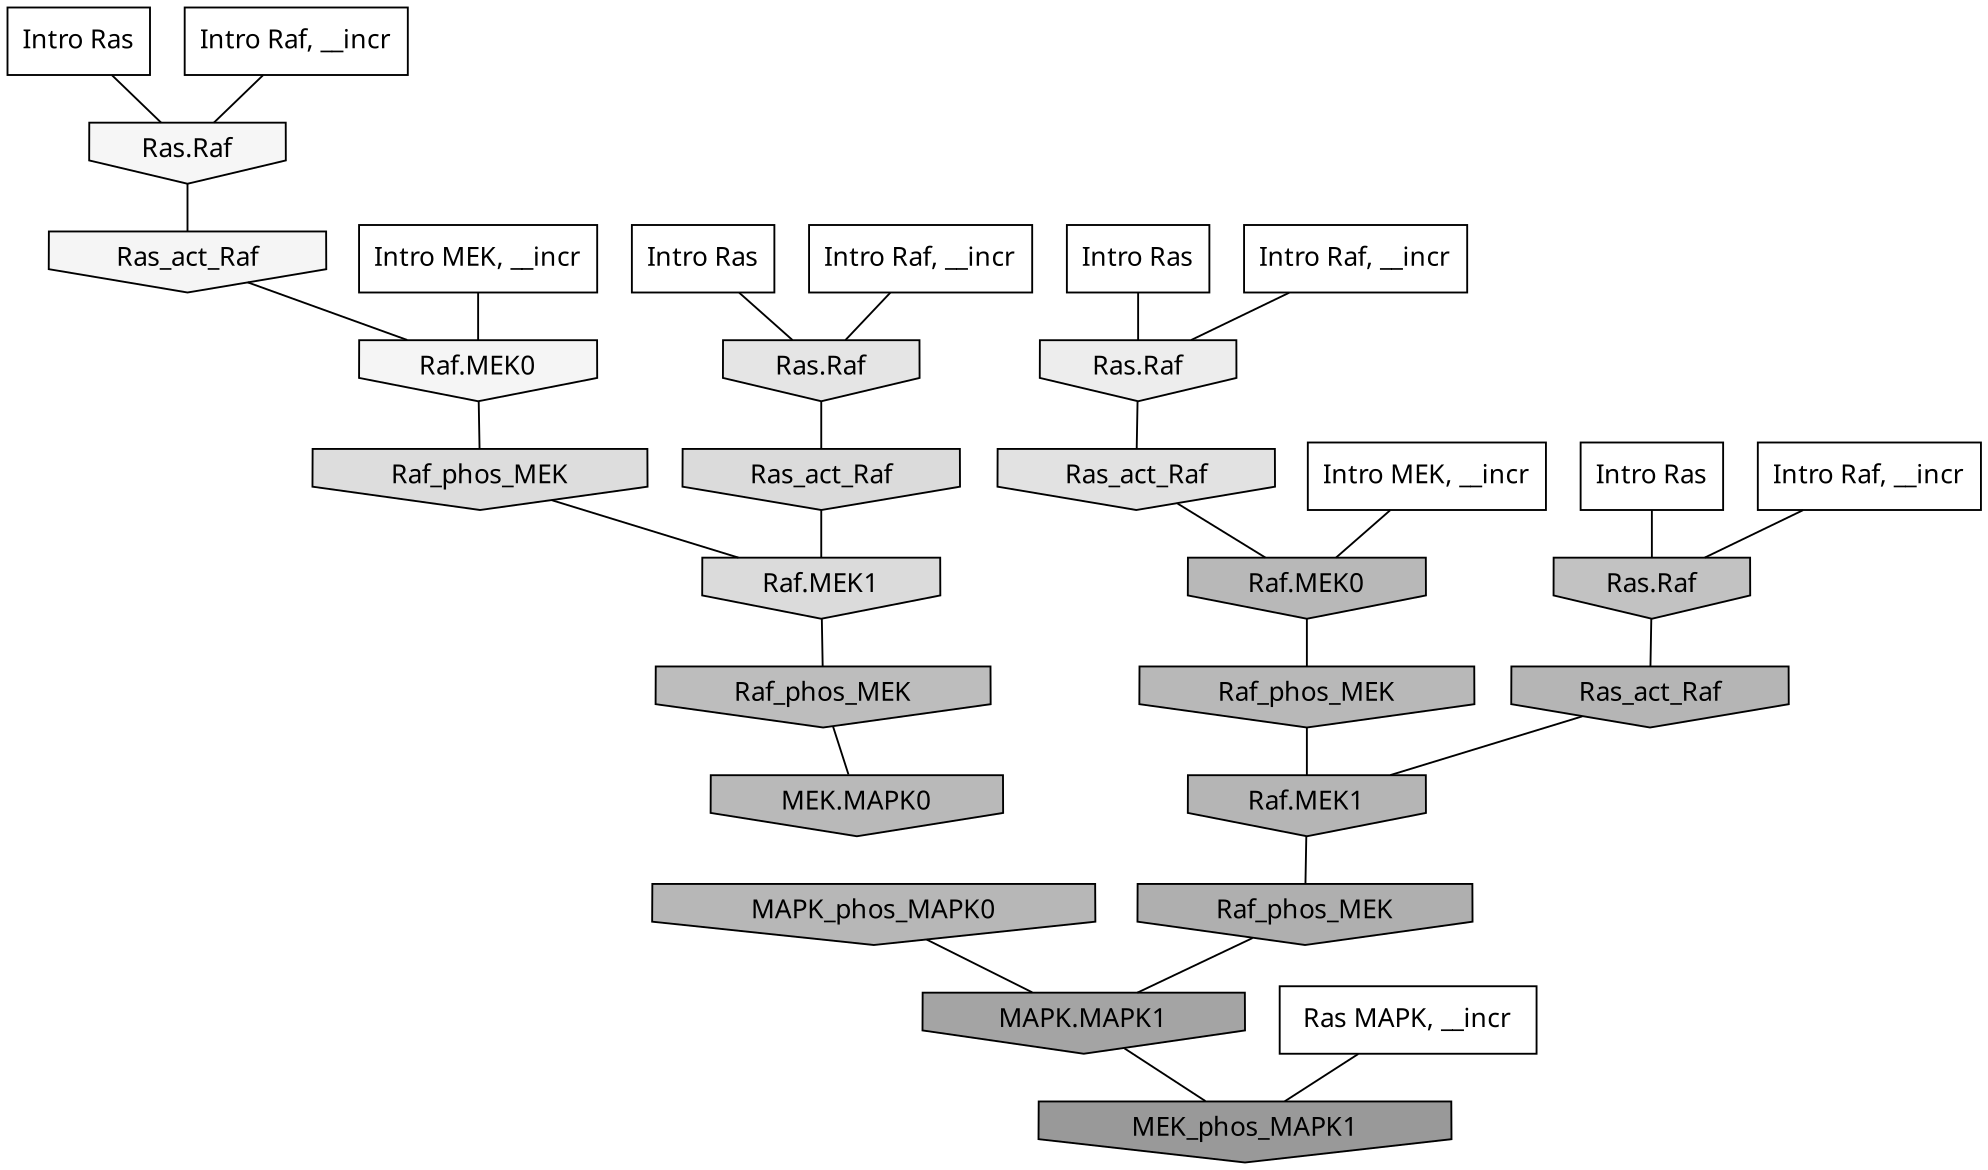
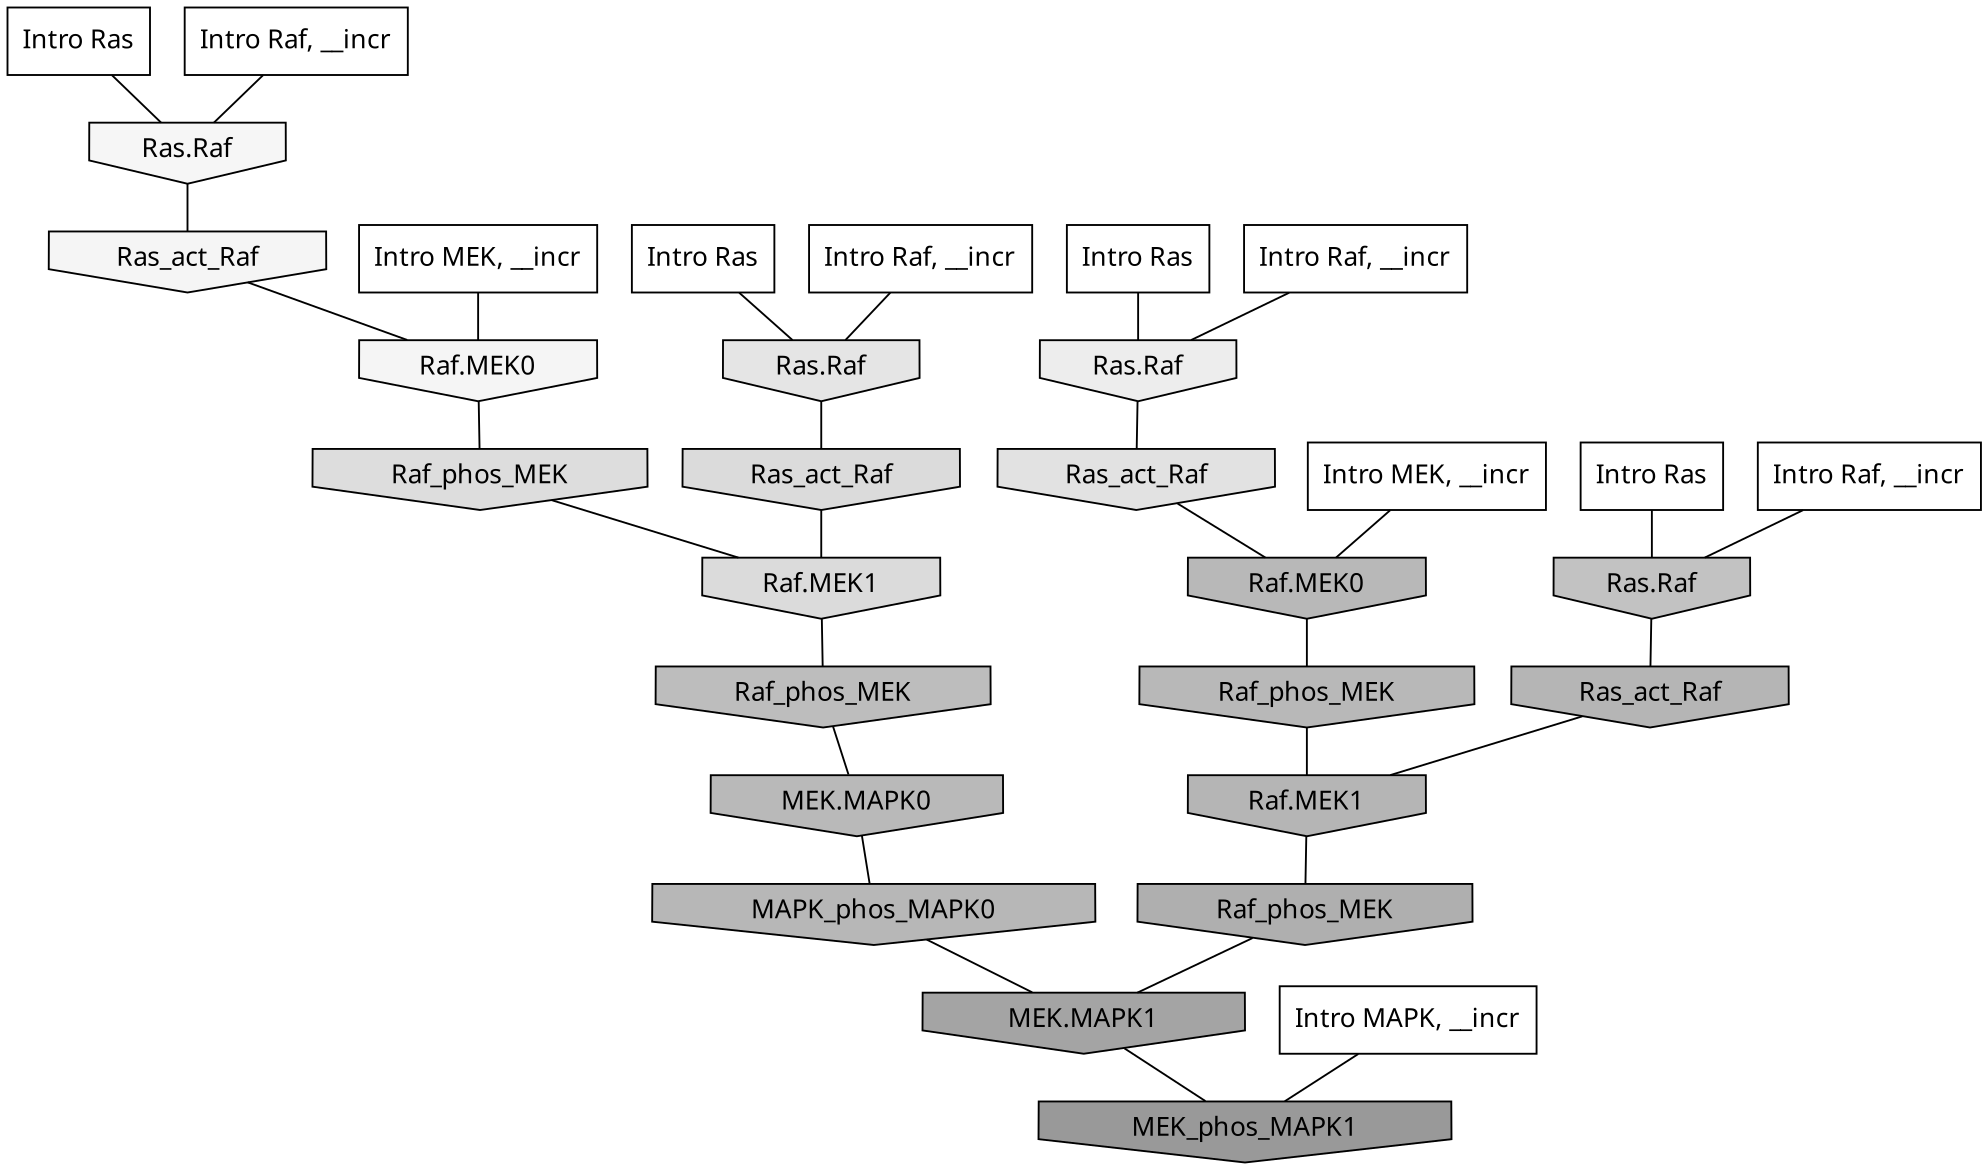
none -> (866, 860)
(1084, 1020) -> (1084, 1020)
(1408, 1020) -> (1408, 1020)
